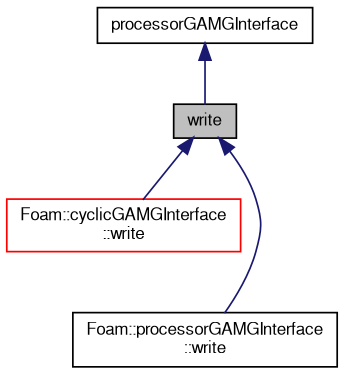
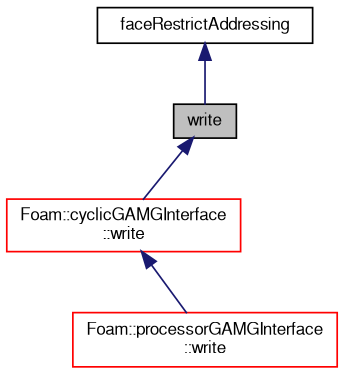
(205, 25) -> (205, 25)
(260, 232) -> (169, 289)
(205, 340) -> (205, 340)
